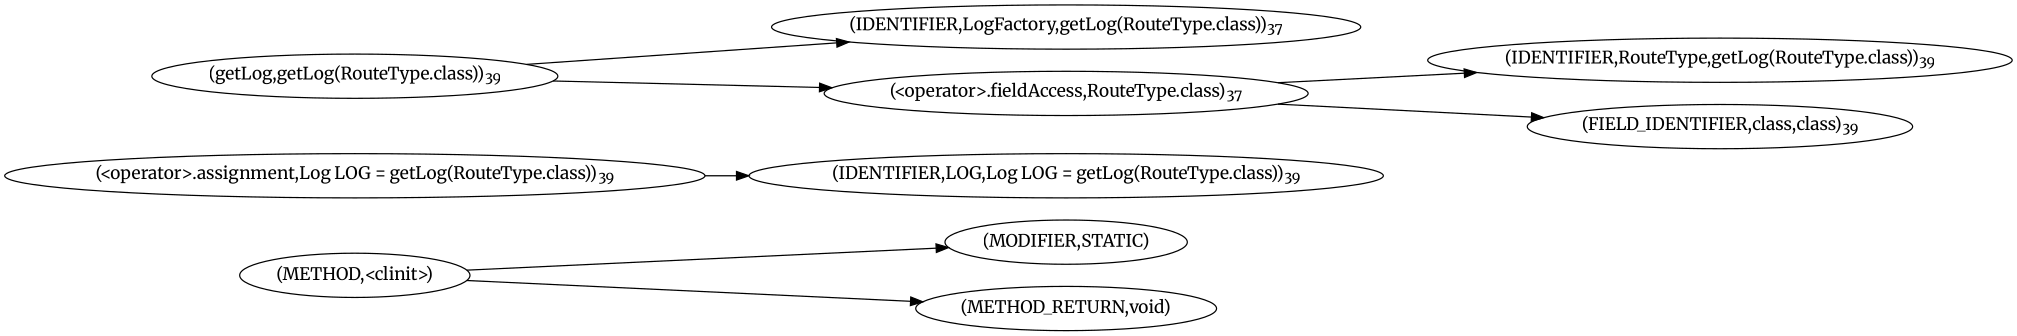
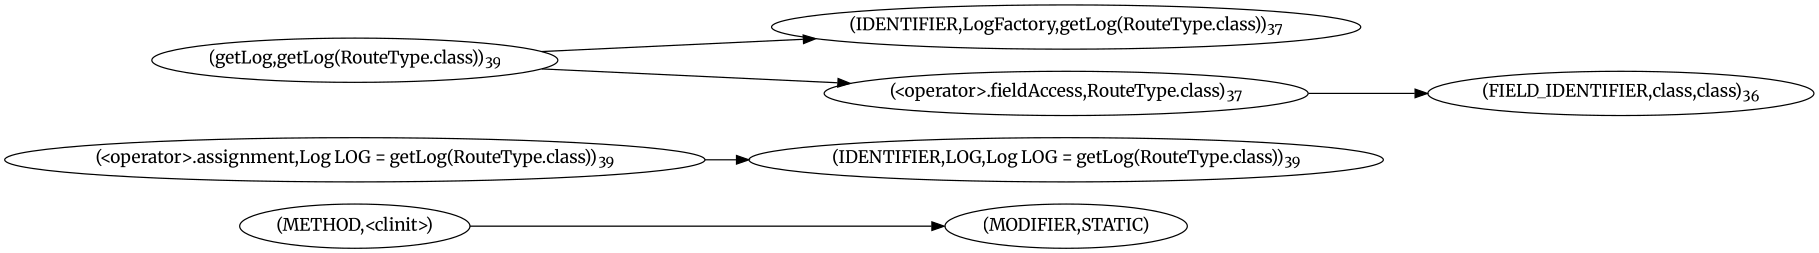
(1720, 60) -> none
(1850, 125) -> (1751, 92)
(1066, 309) -> none
